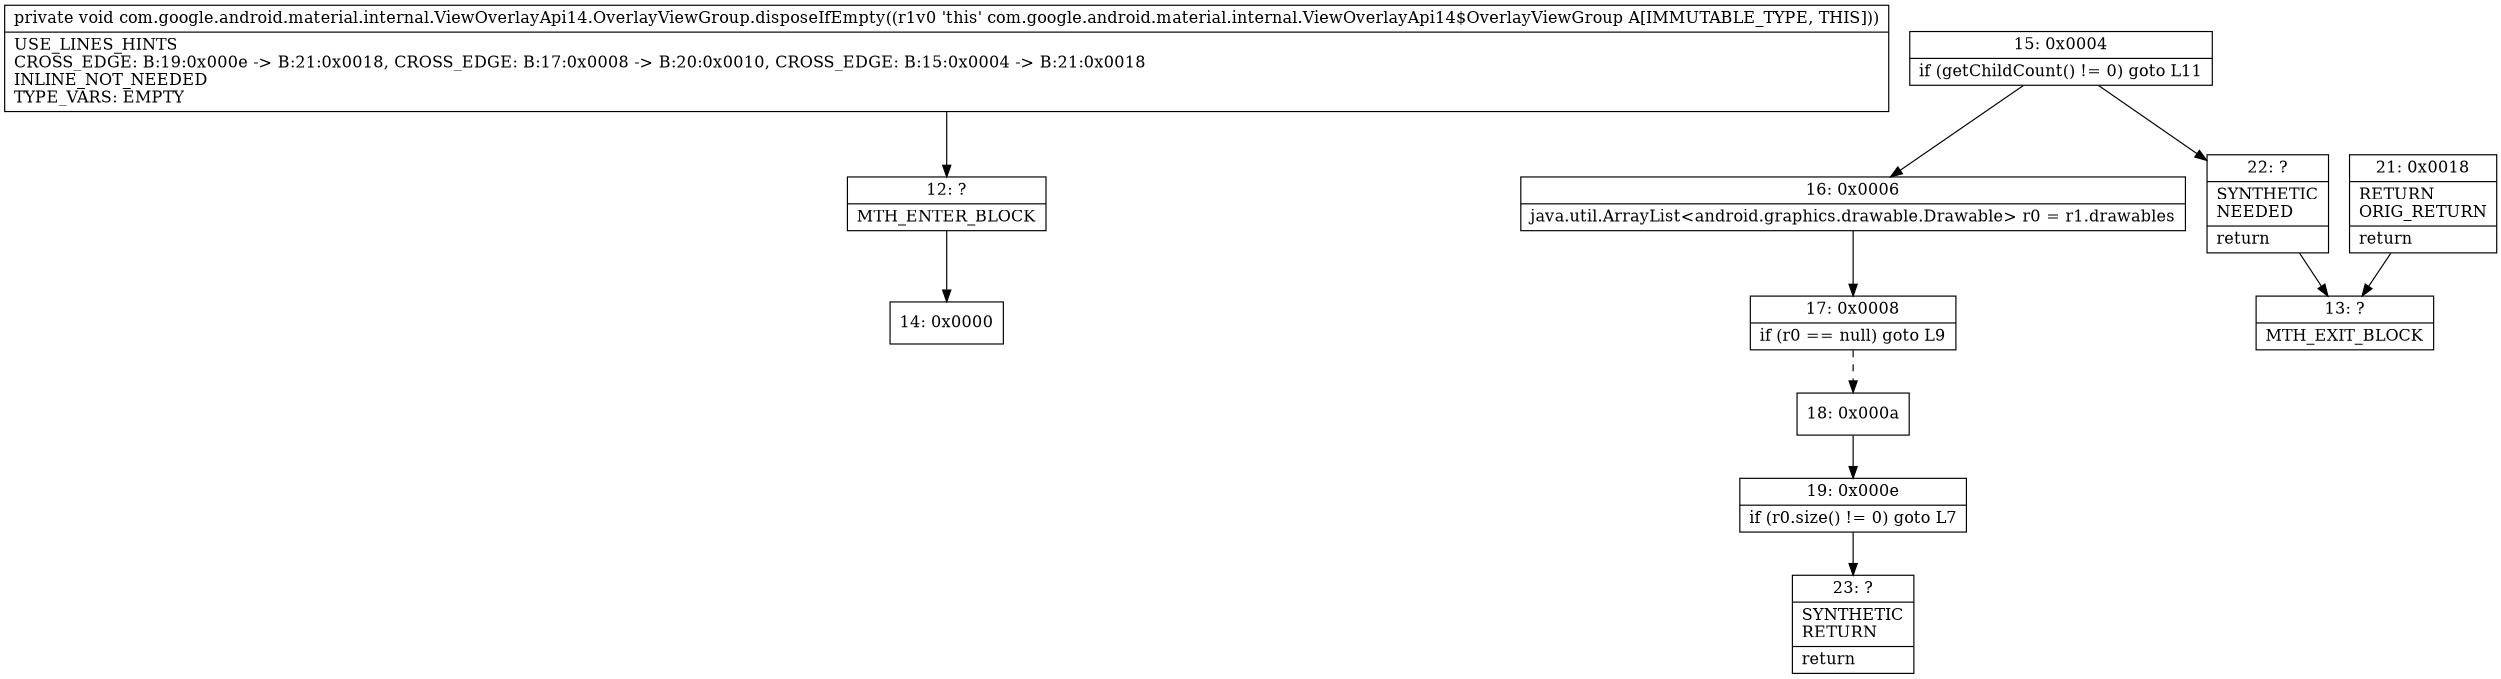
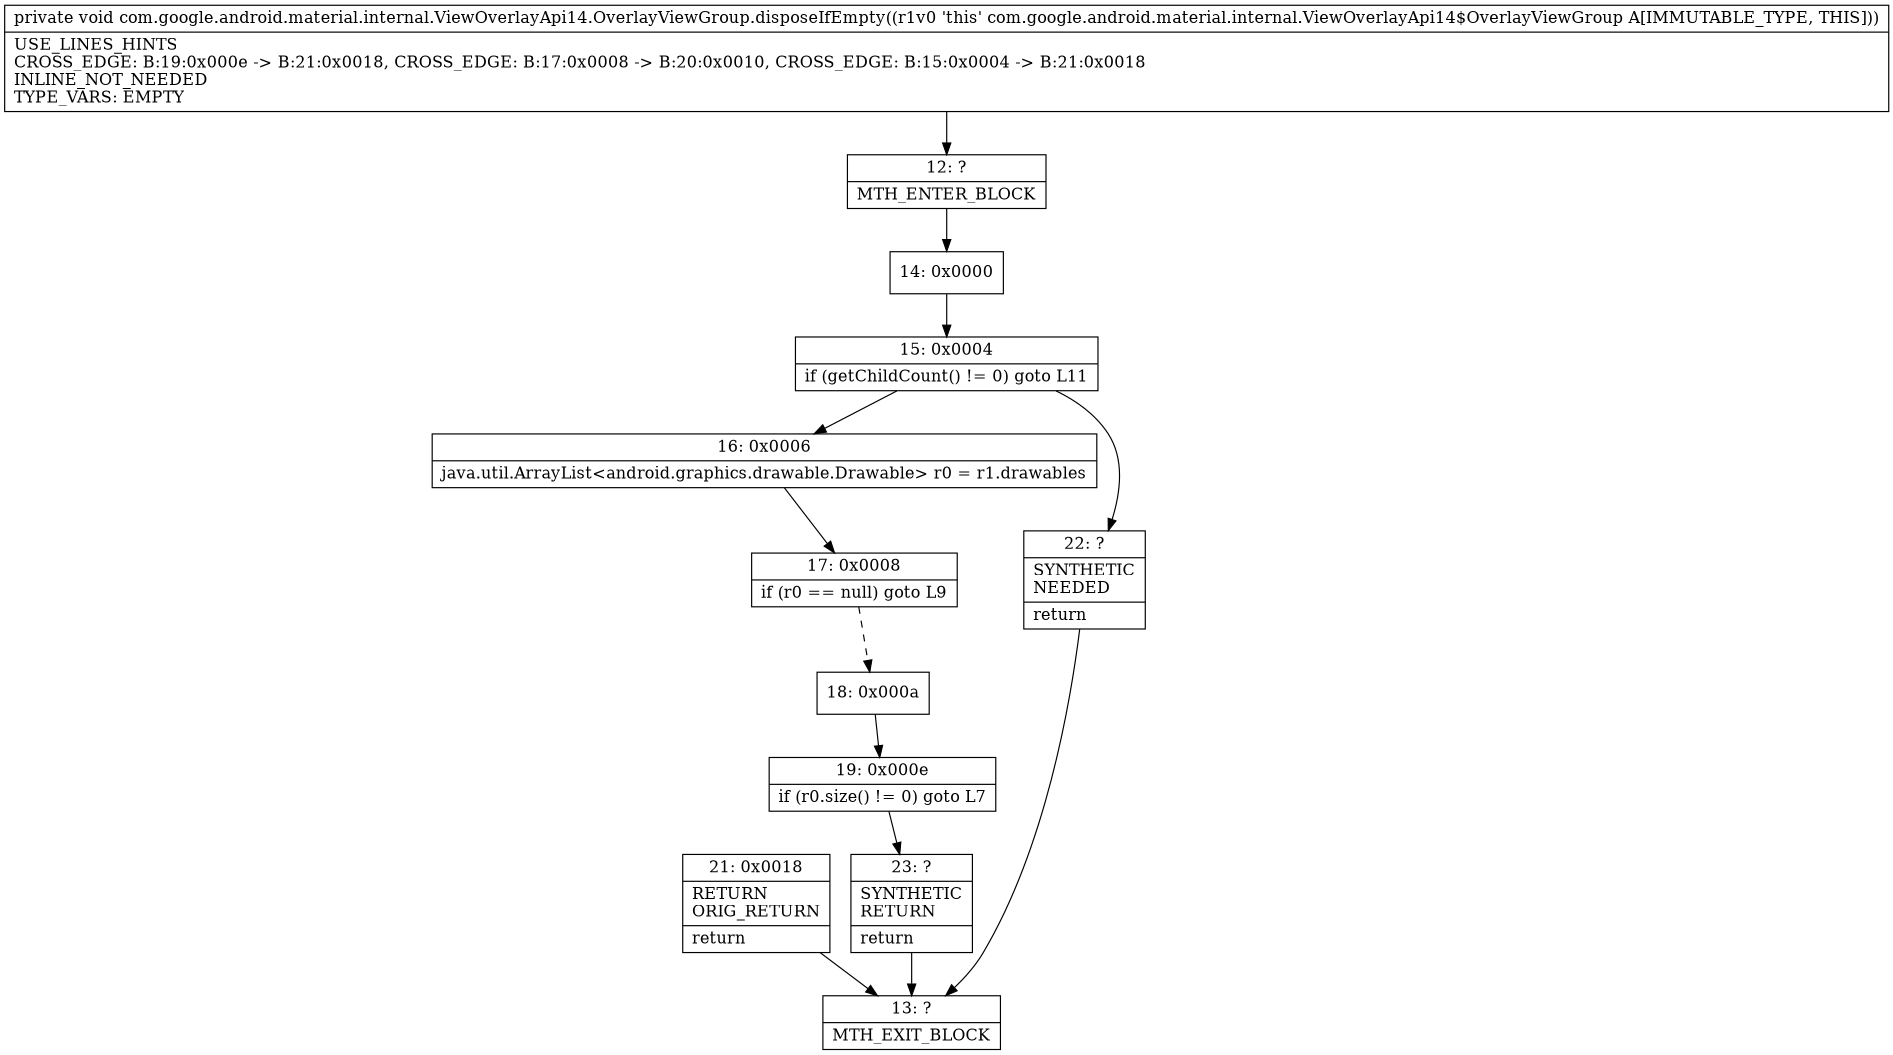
none -> (947, 310)
none -> (912, 968)
